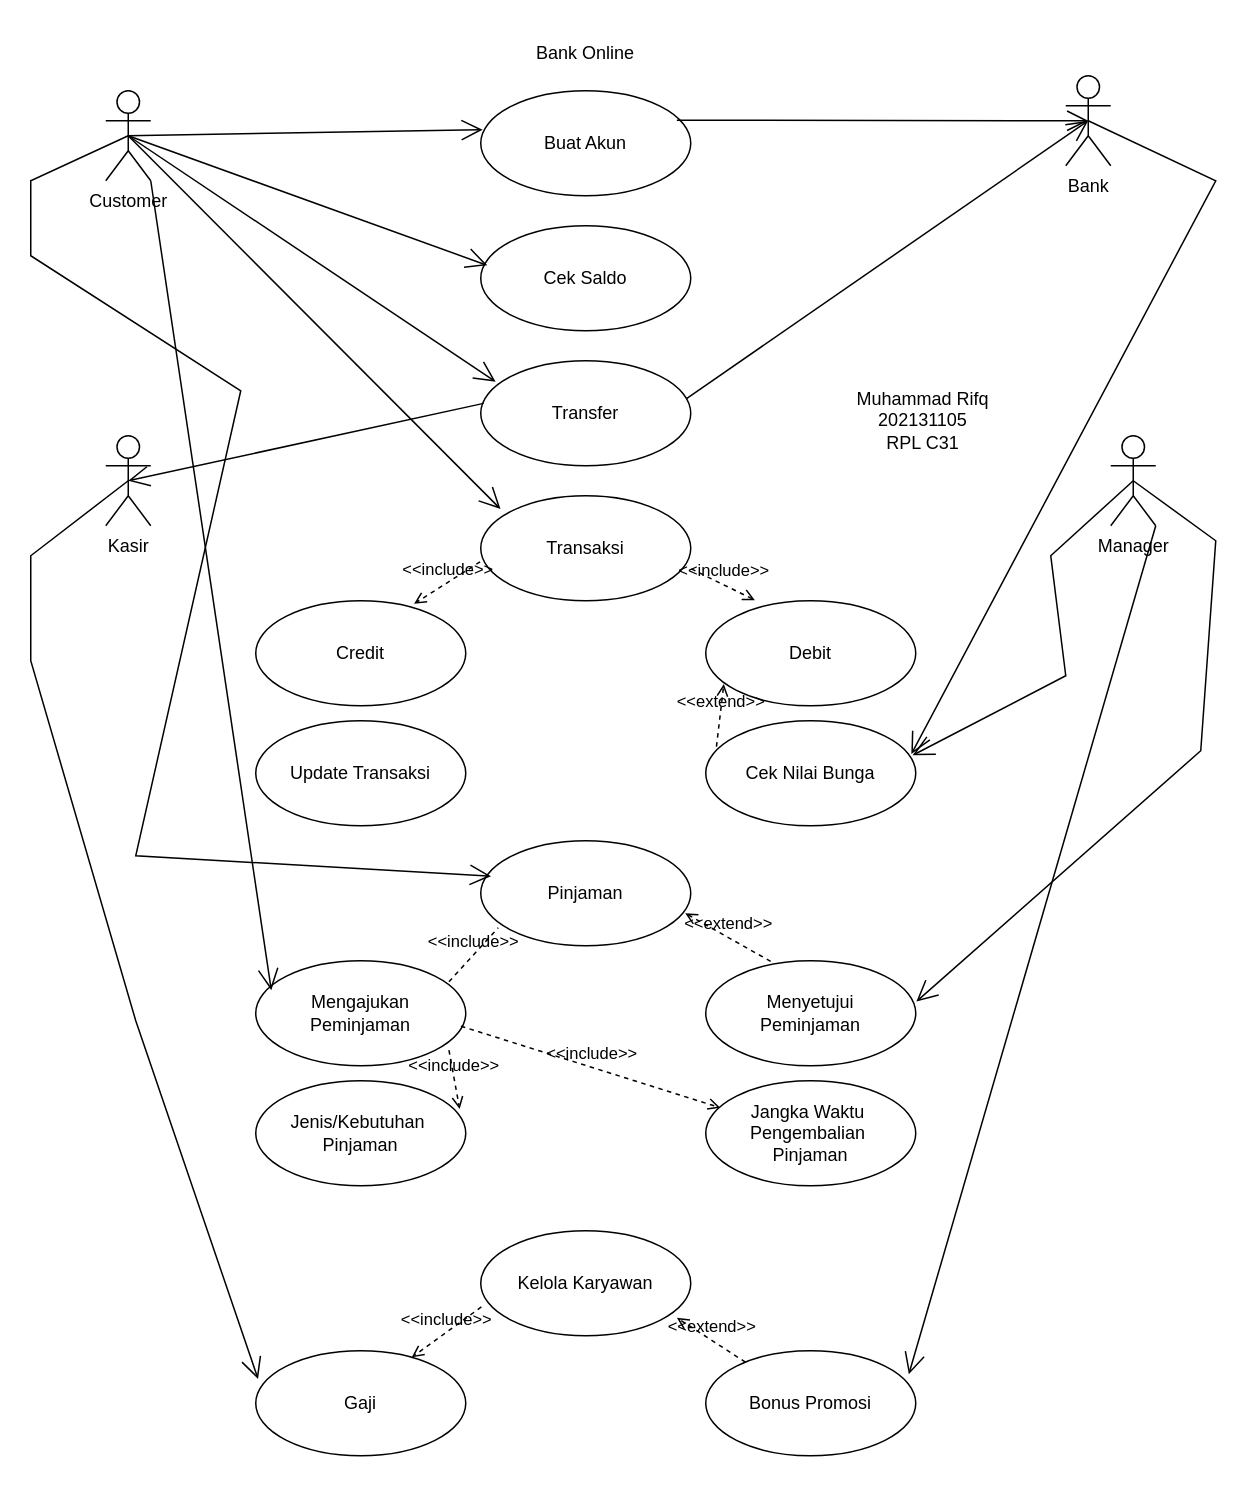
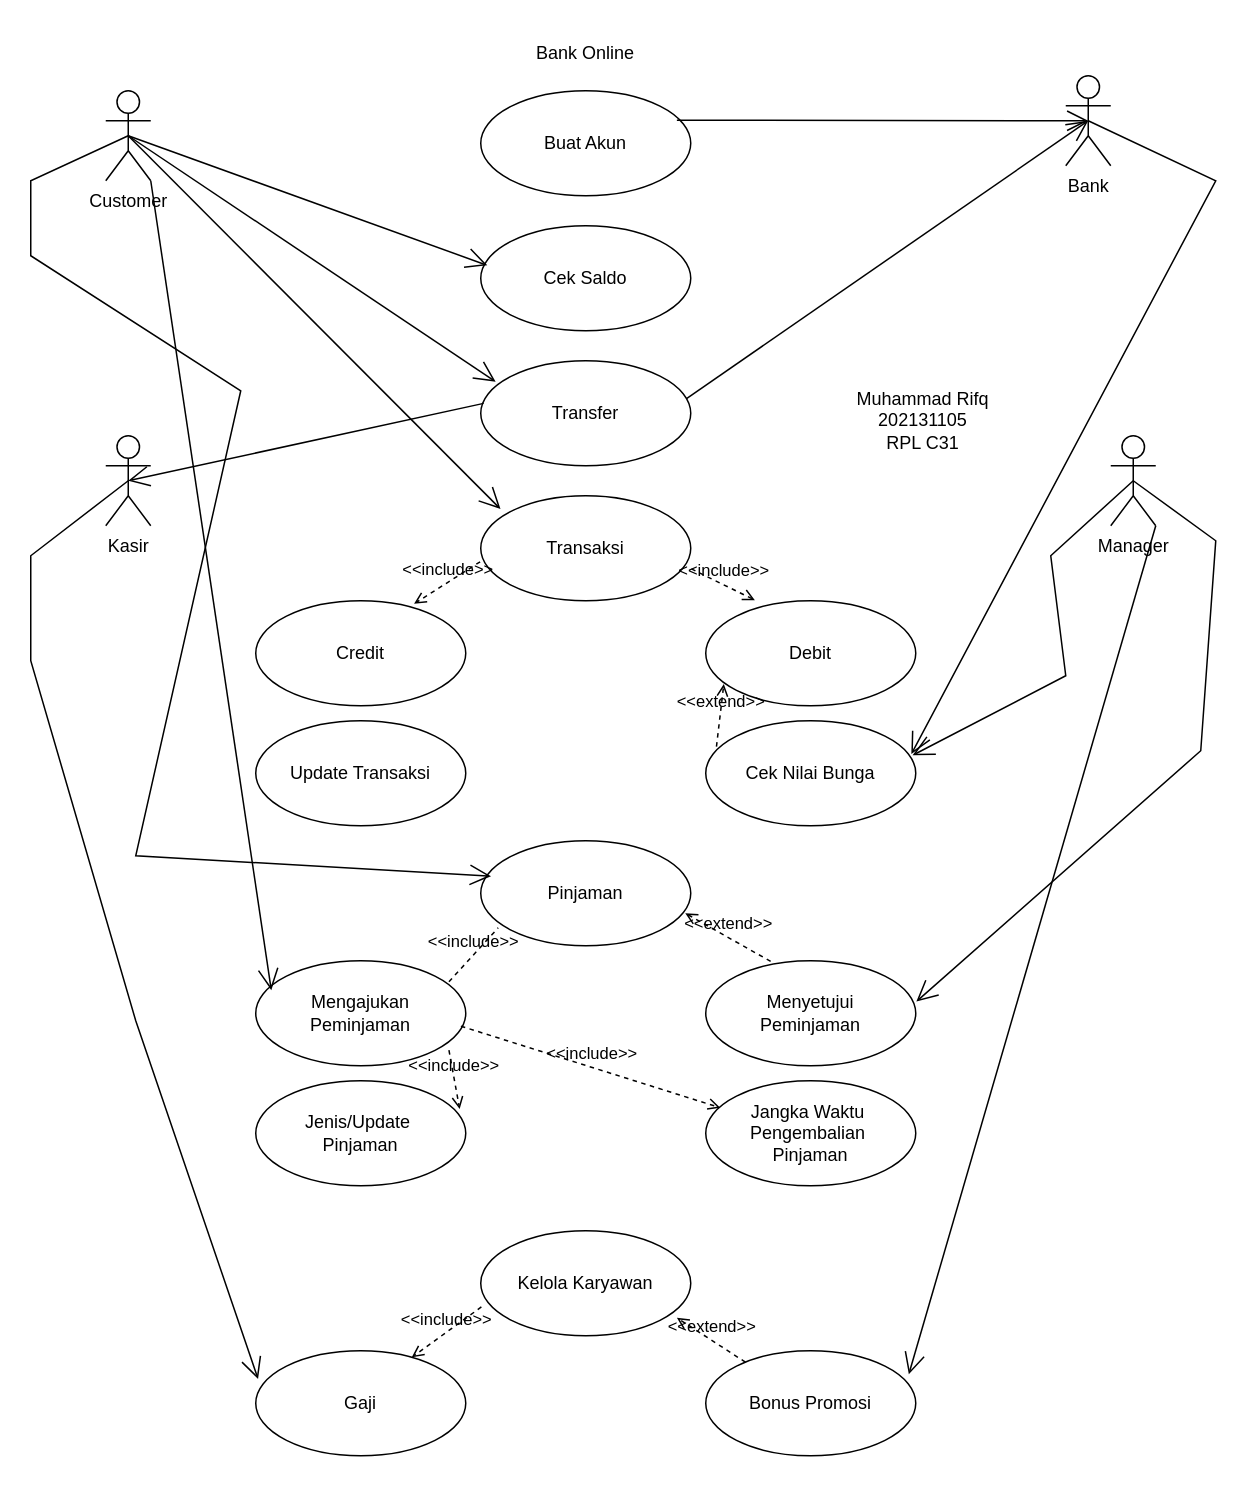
(307, 133) -> none
(361, 1133) -> (361, 1133)
